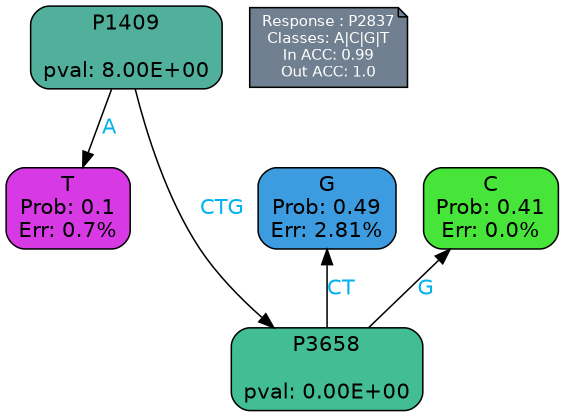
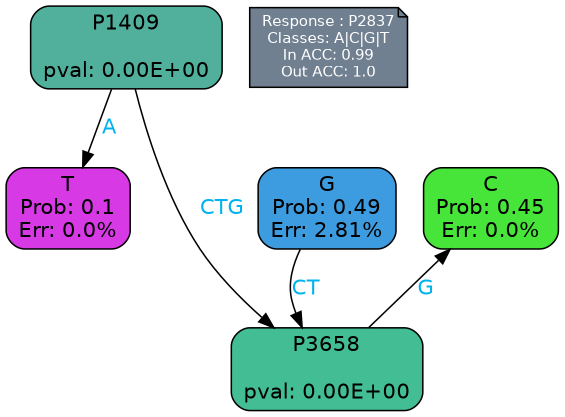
(126, 47) -> (126, 47)
(68, 208) -> (68, 208)
(491, 208) -> (491, 208)
(327, 296) -> (291, 281)
